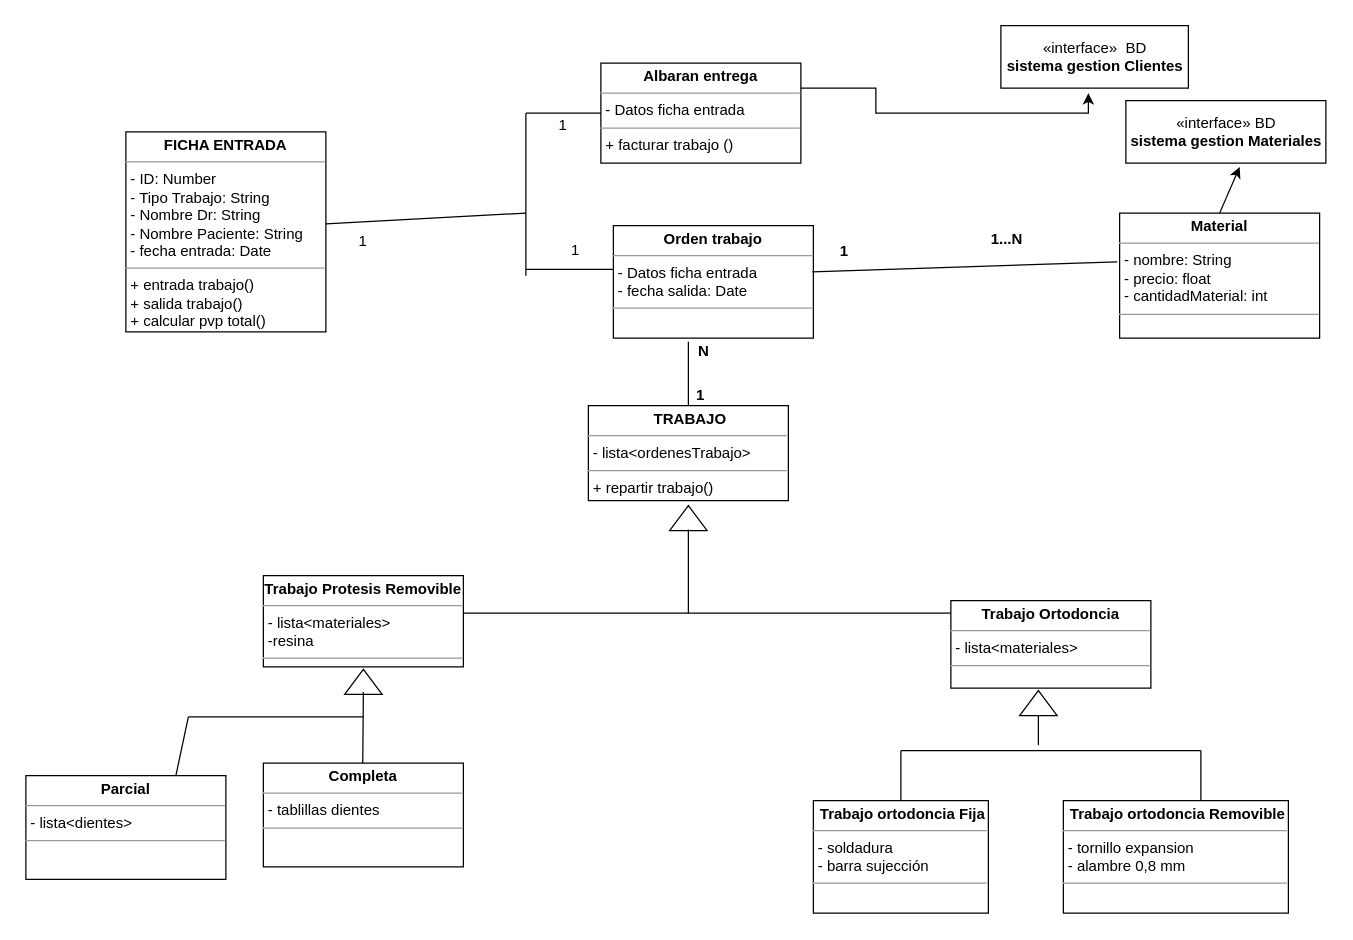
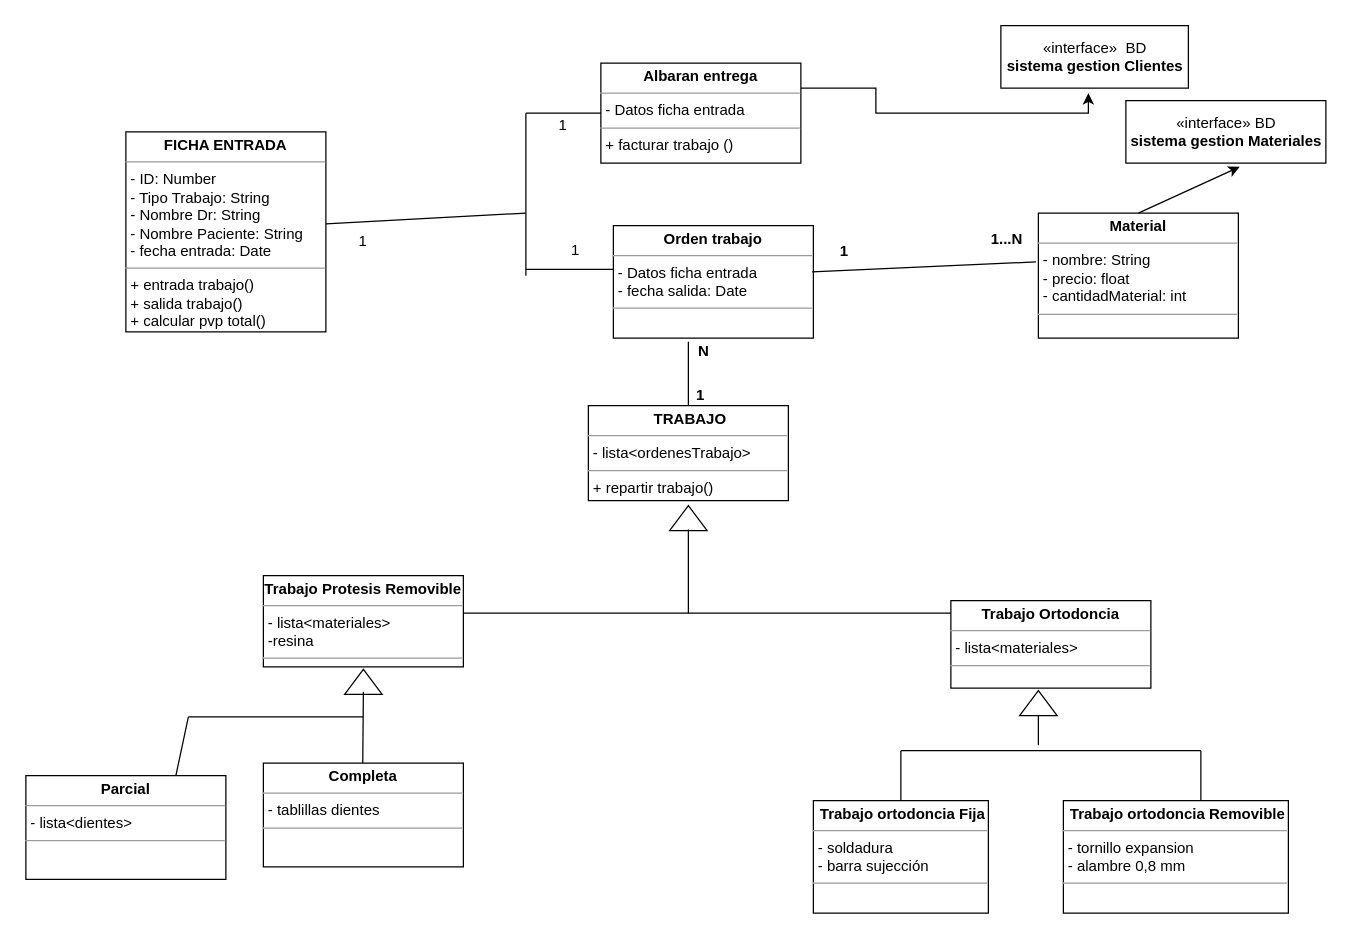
(1219, 276) -> (1138, 276)
